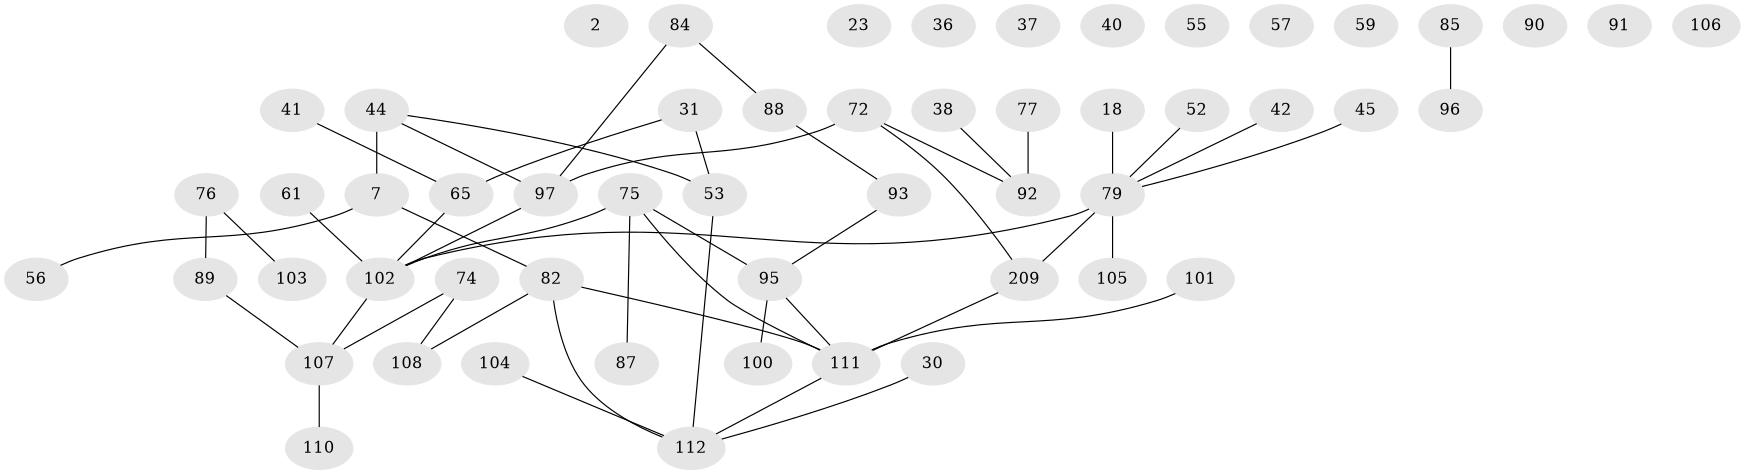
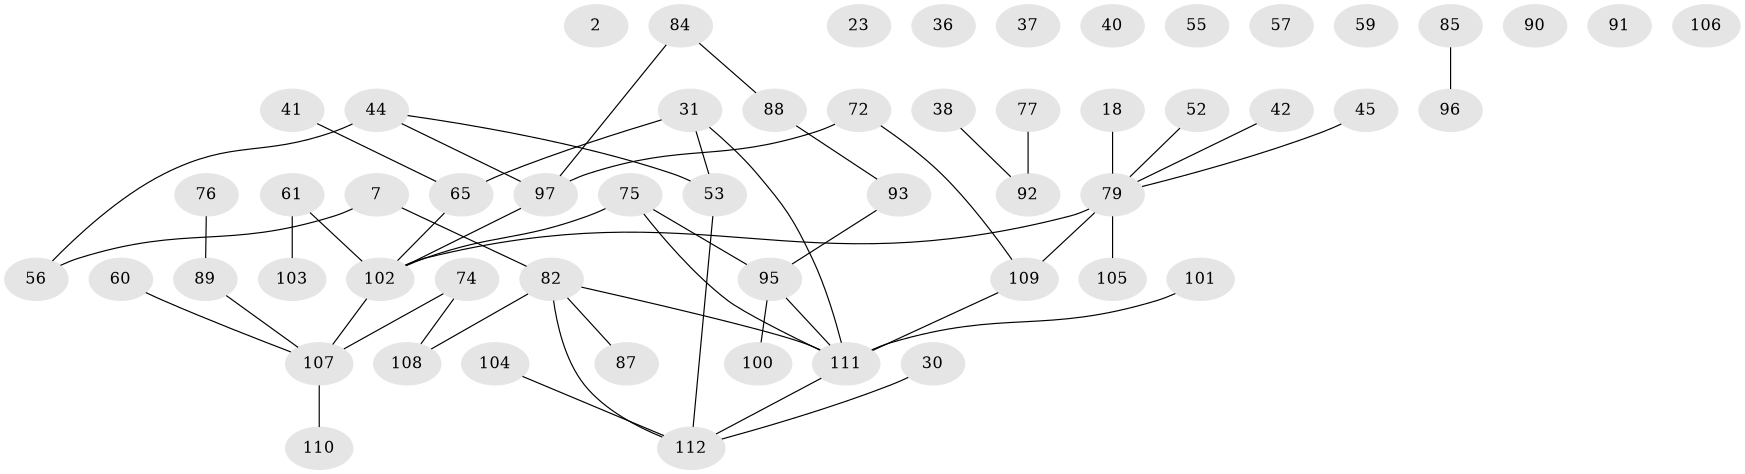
(377, 144) -> (189, 163)
(944, 153) -> none
none -> (794, 223)
(253, 241) -> (292, 237)
none -> (121, 279)
(628, 279) -> (589, 322)
(1025, 279) -> (1025, 279)
